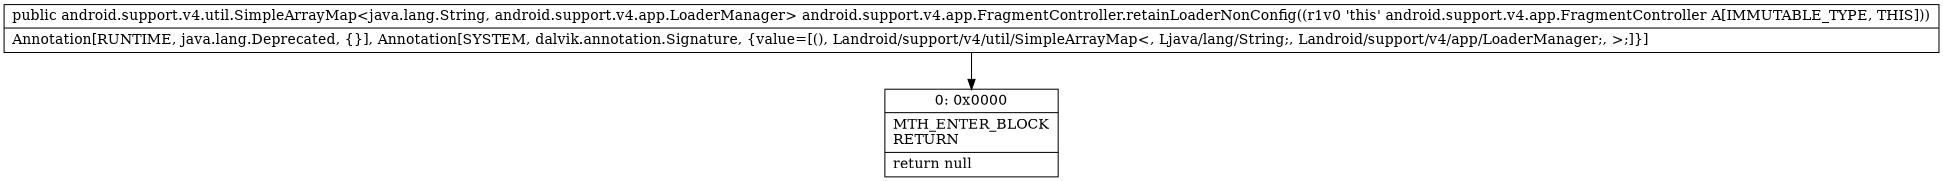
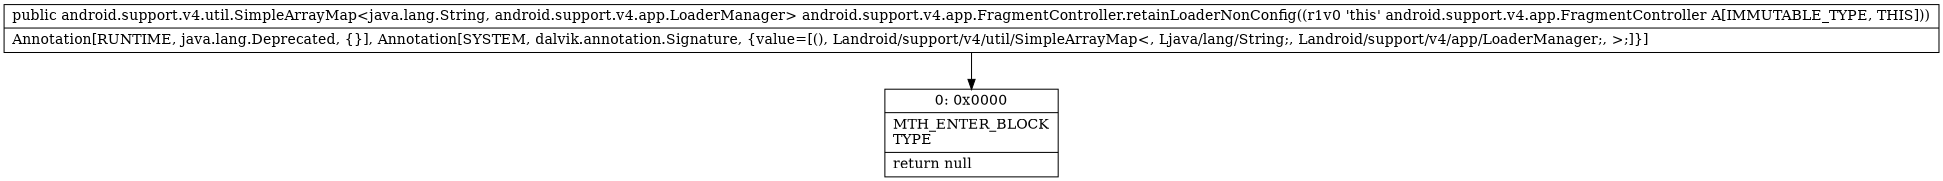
(926, 140) -> (913, 140)
